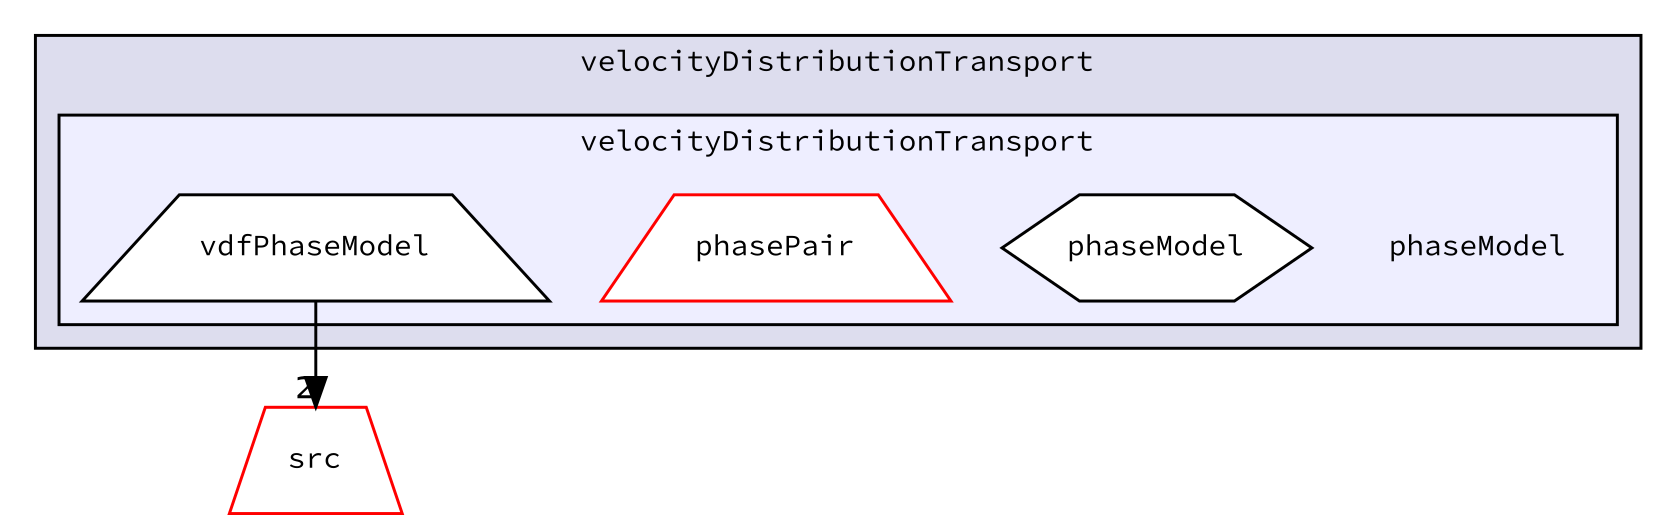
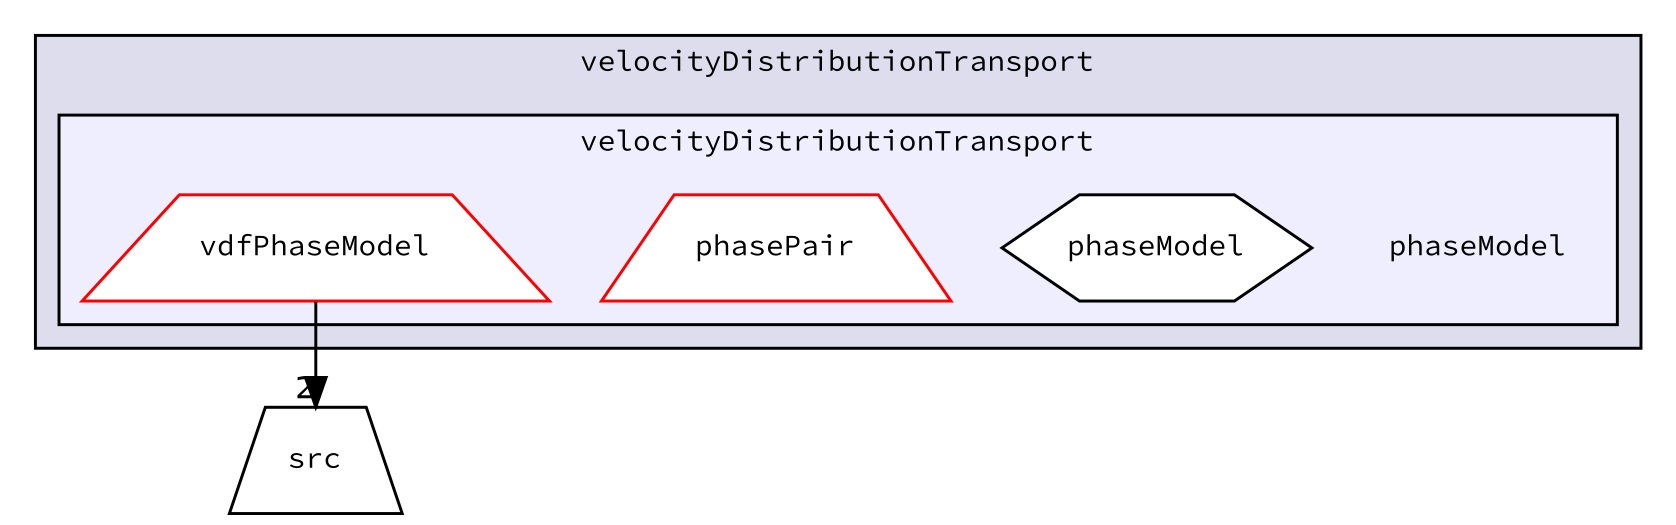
(316, 248) -> (316, 248)
(316, 460) -> (316, 460)
